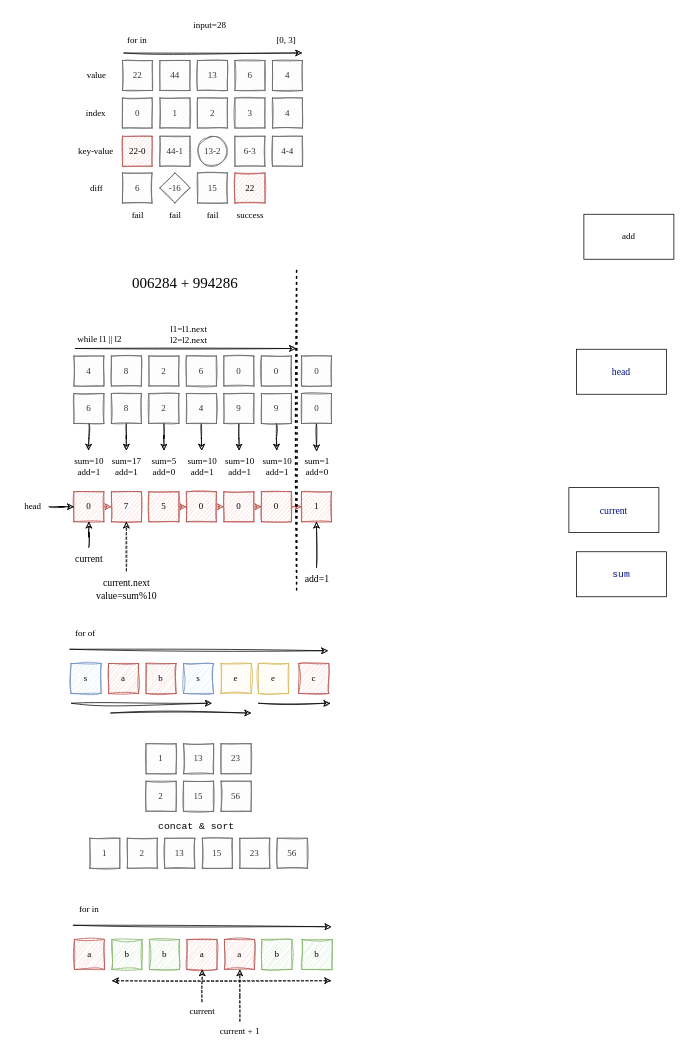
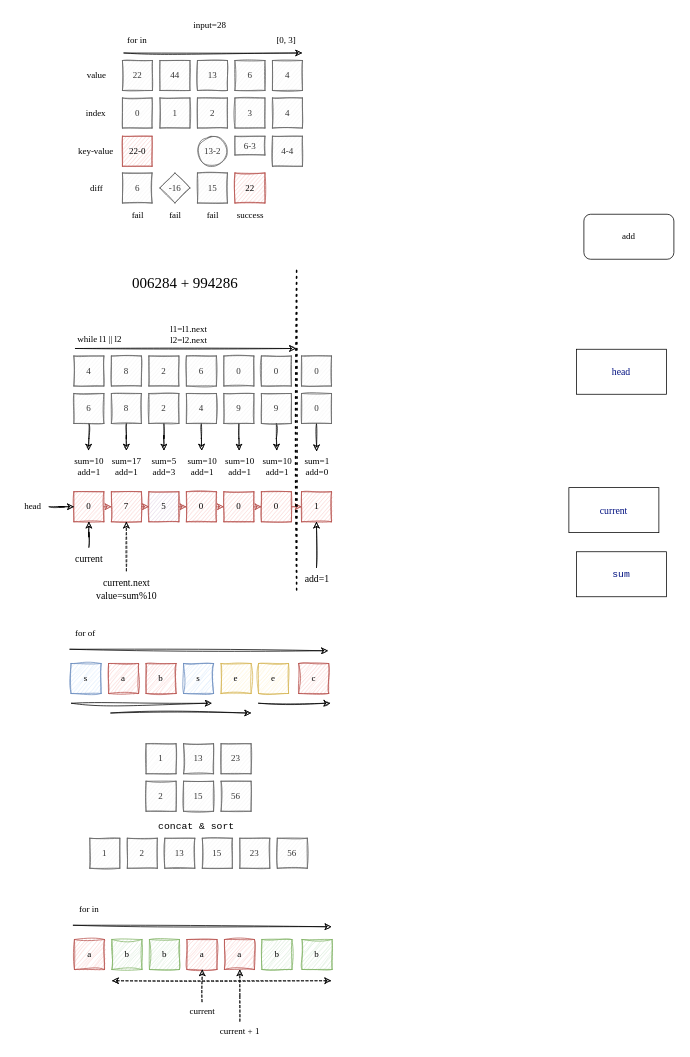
(175, 151) -> none
(250, 151) -> (250, 146)
(629, 237) -> (629, 237)
(164, 466) -> (164, 466)
none -> (143, 507)
(164, 507) -> (164, 507)
